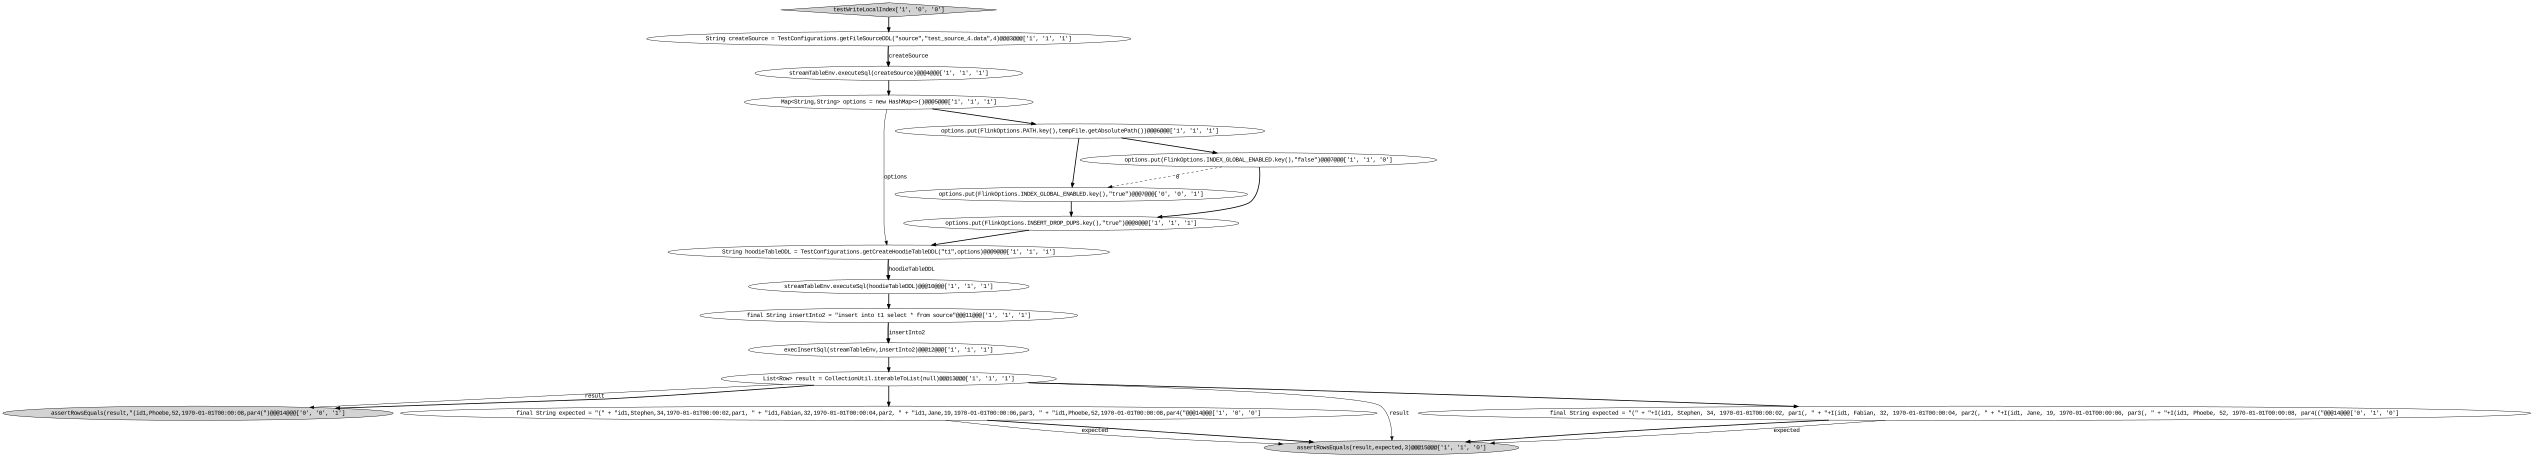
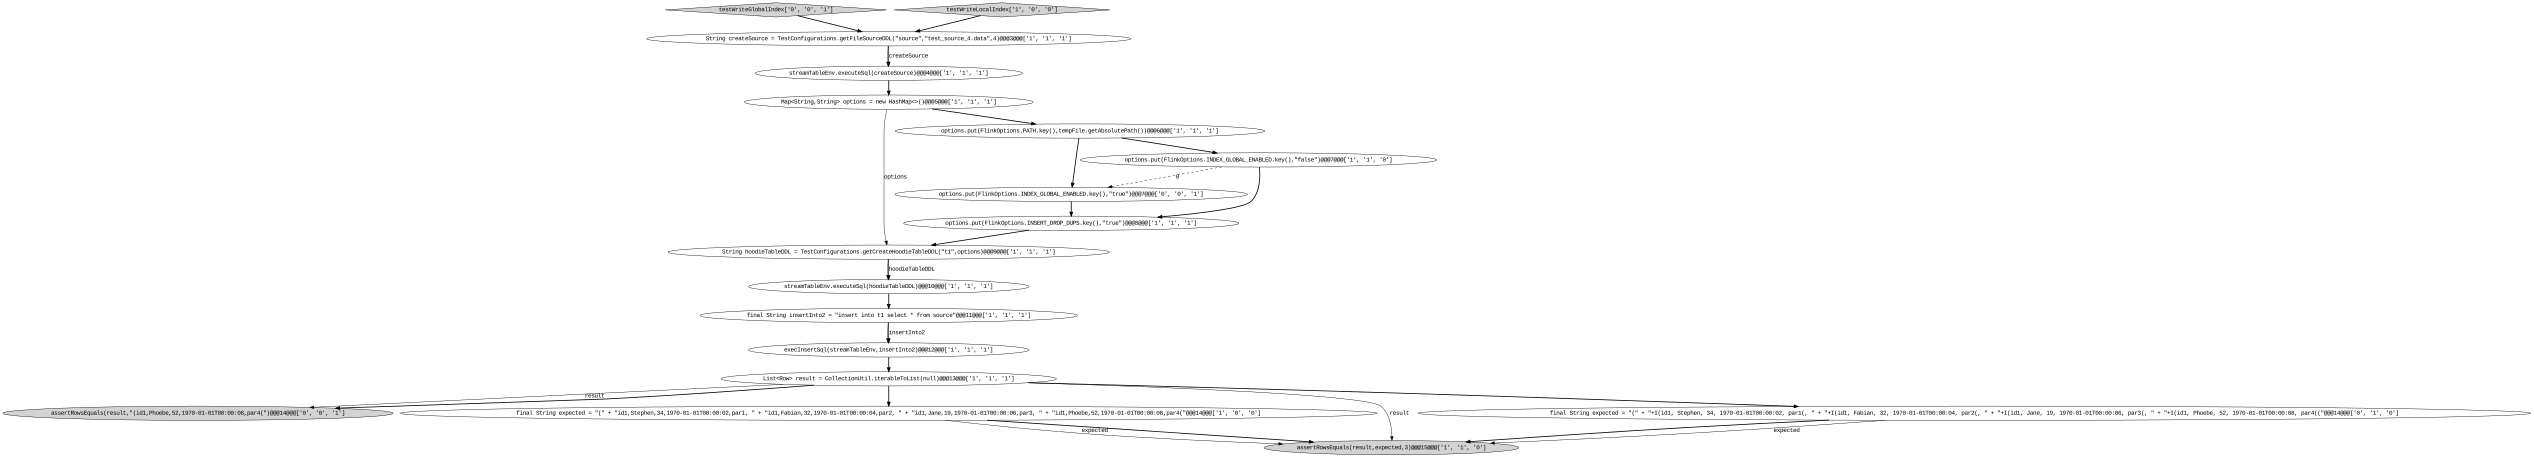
none -> (776, 10)
